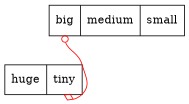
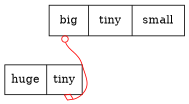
(110, 20) -> (110, 20)
